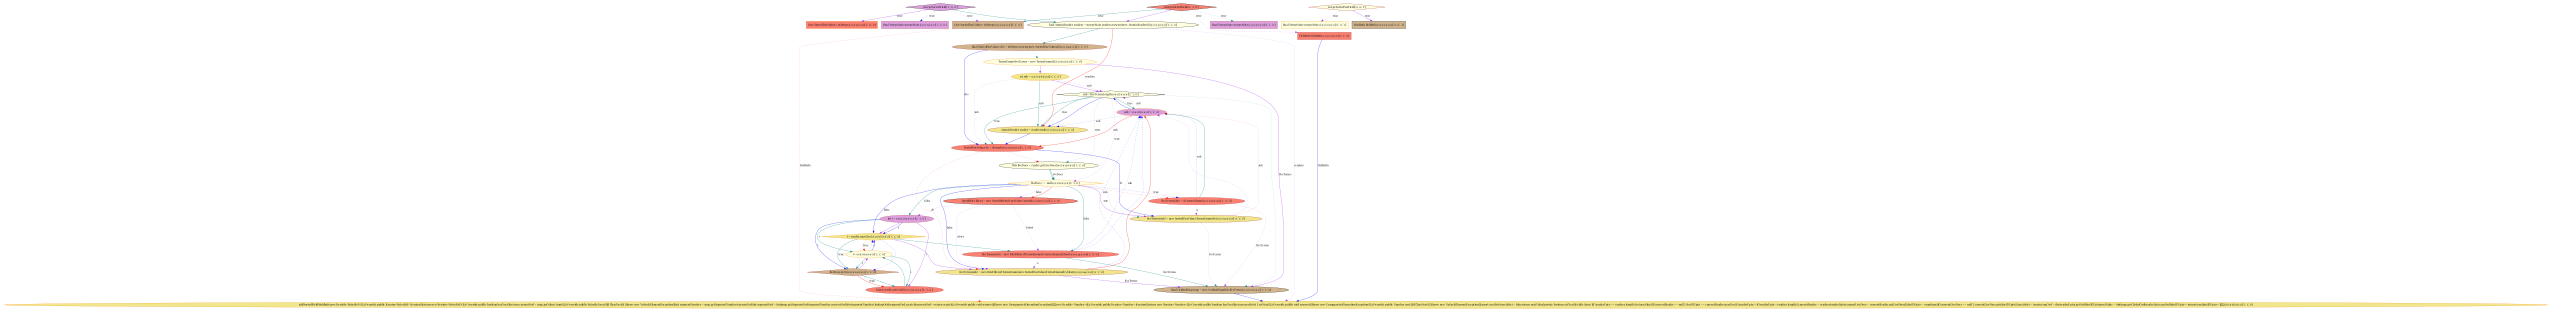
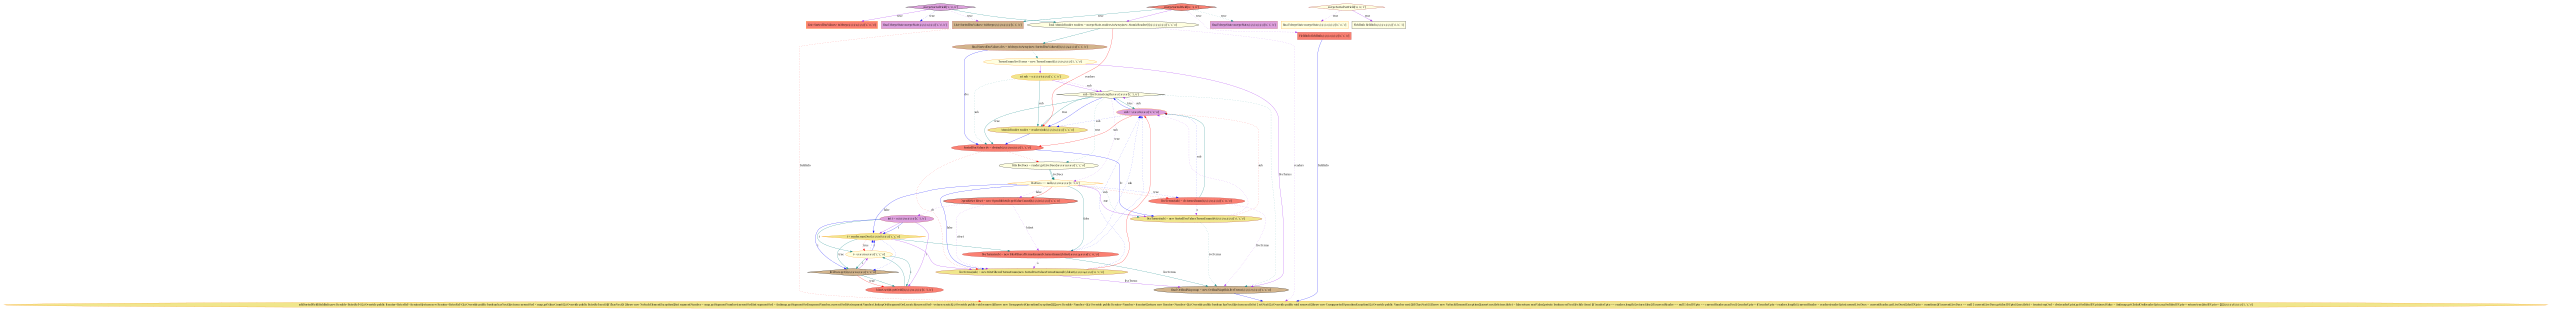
(1379, 25) -> (1379, 25)
(934, 191) -> none
(853, 272) -> (853, 272)
